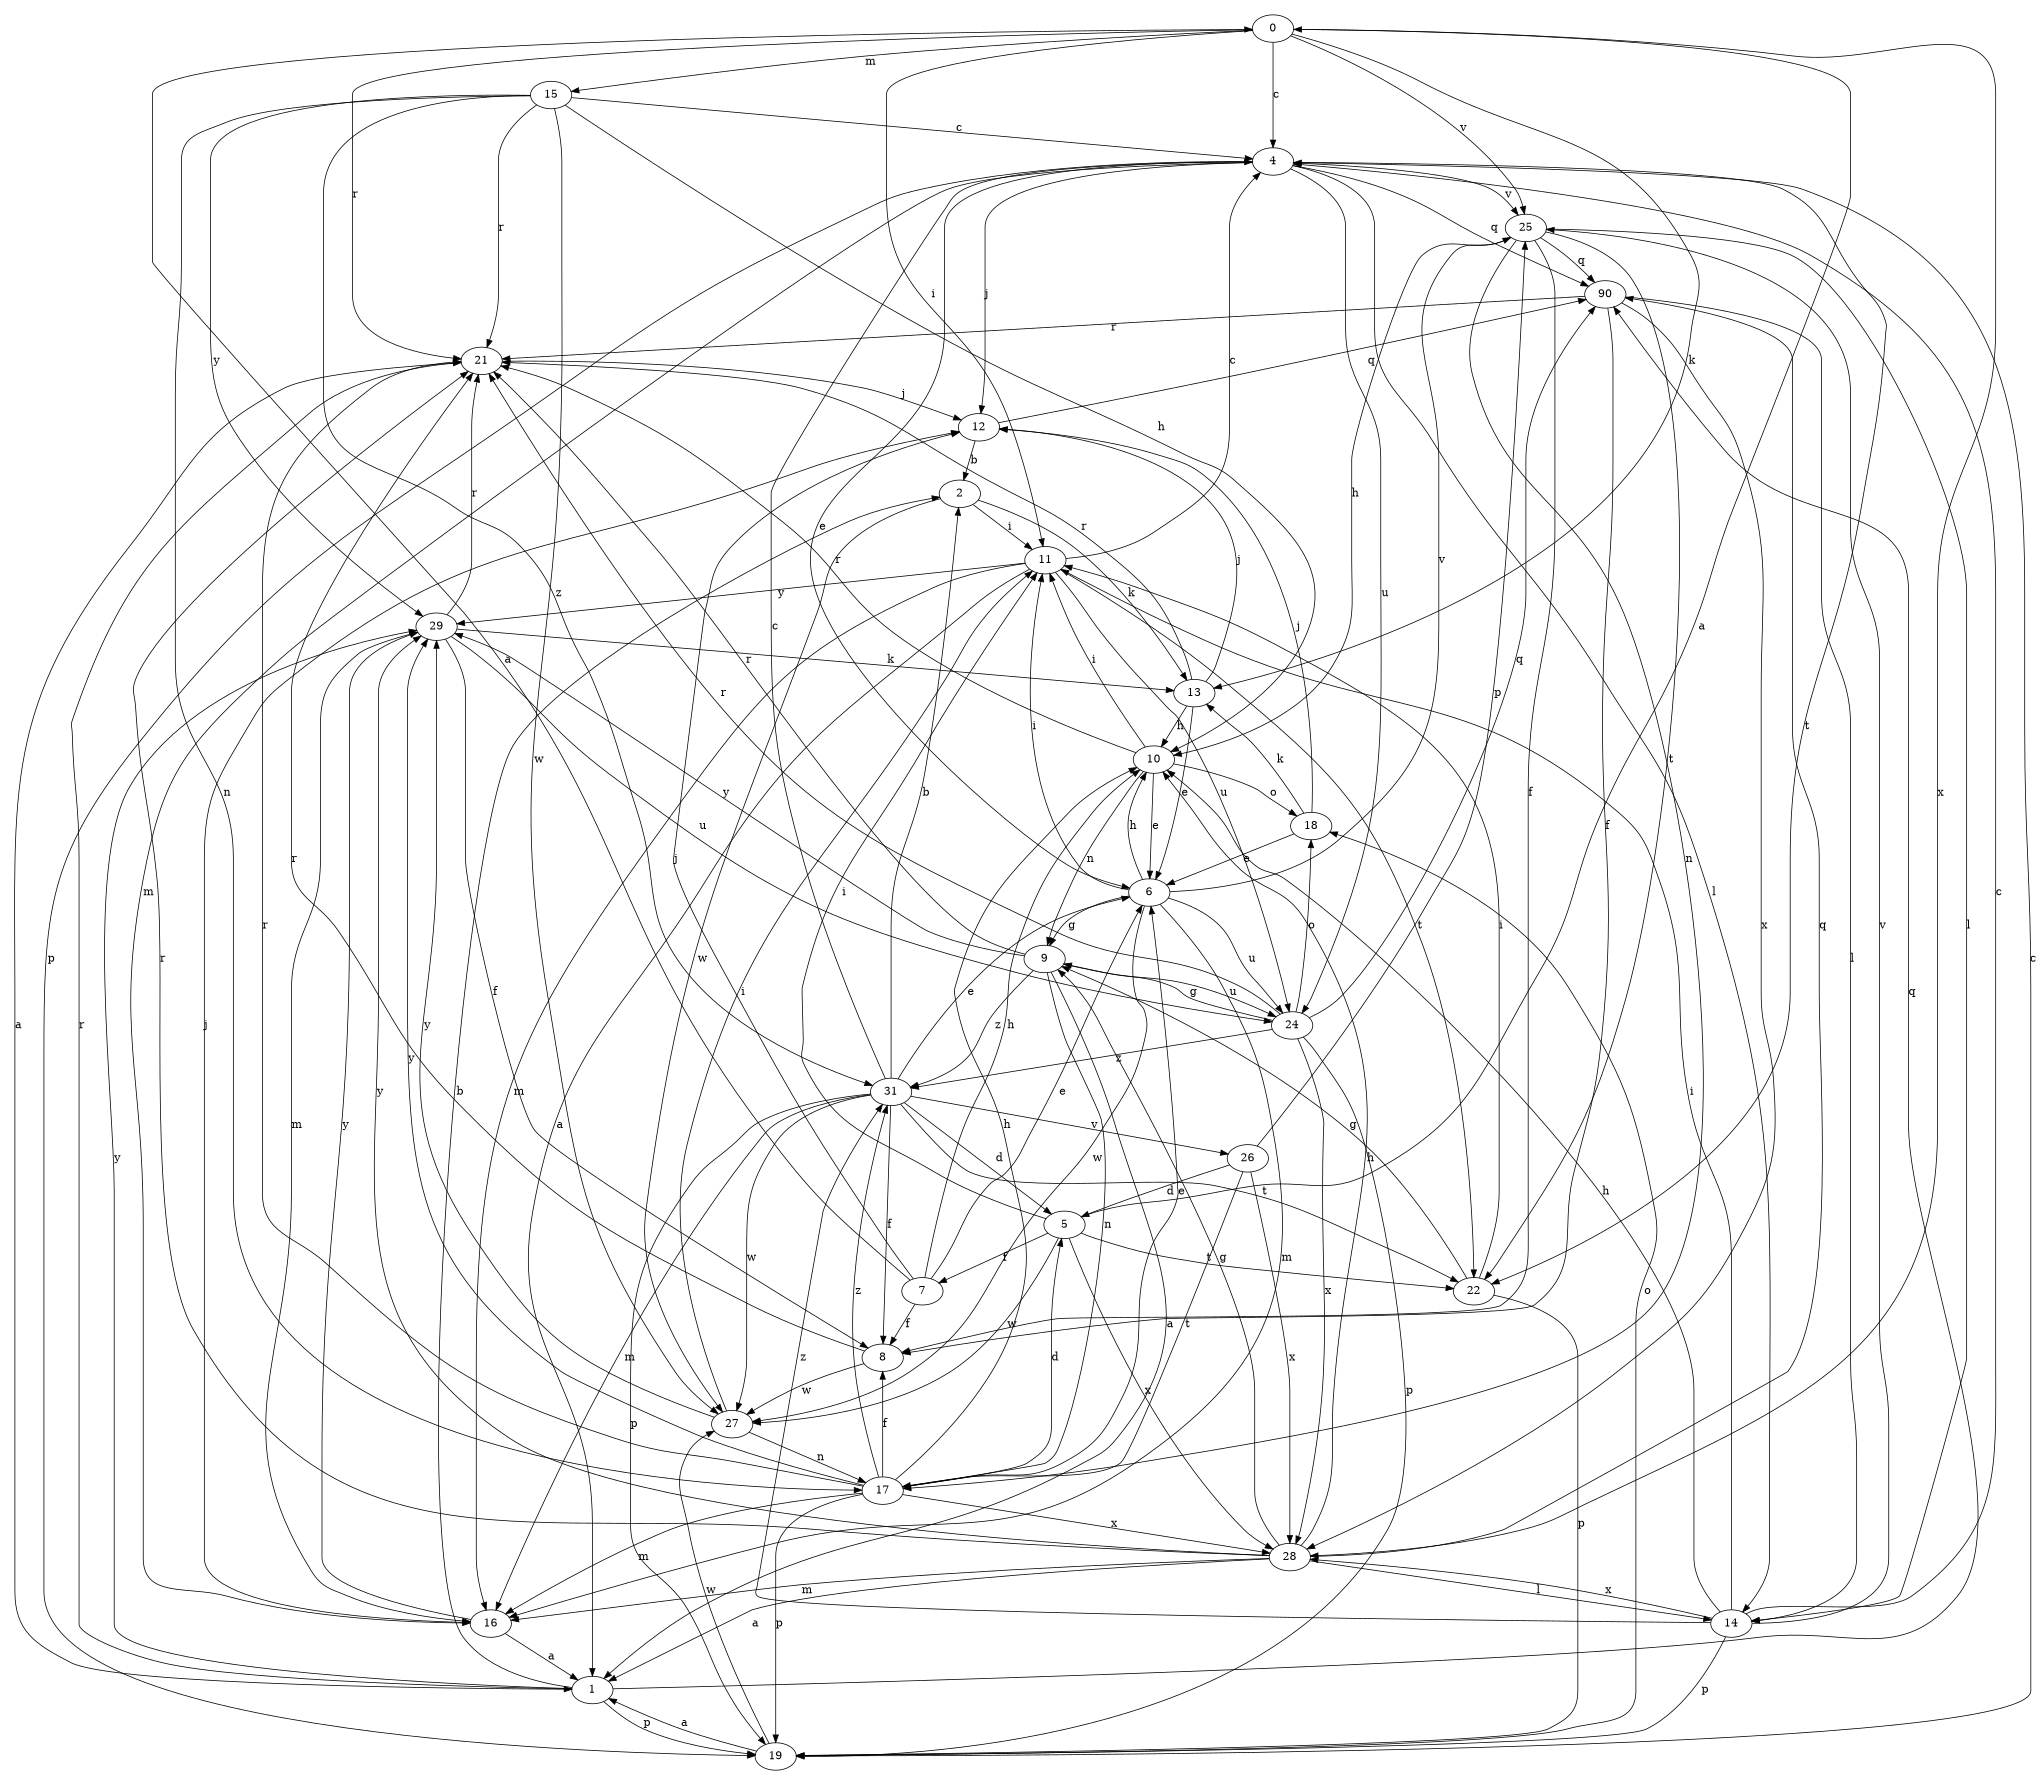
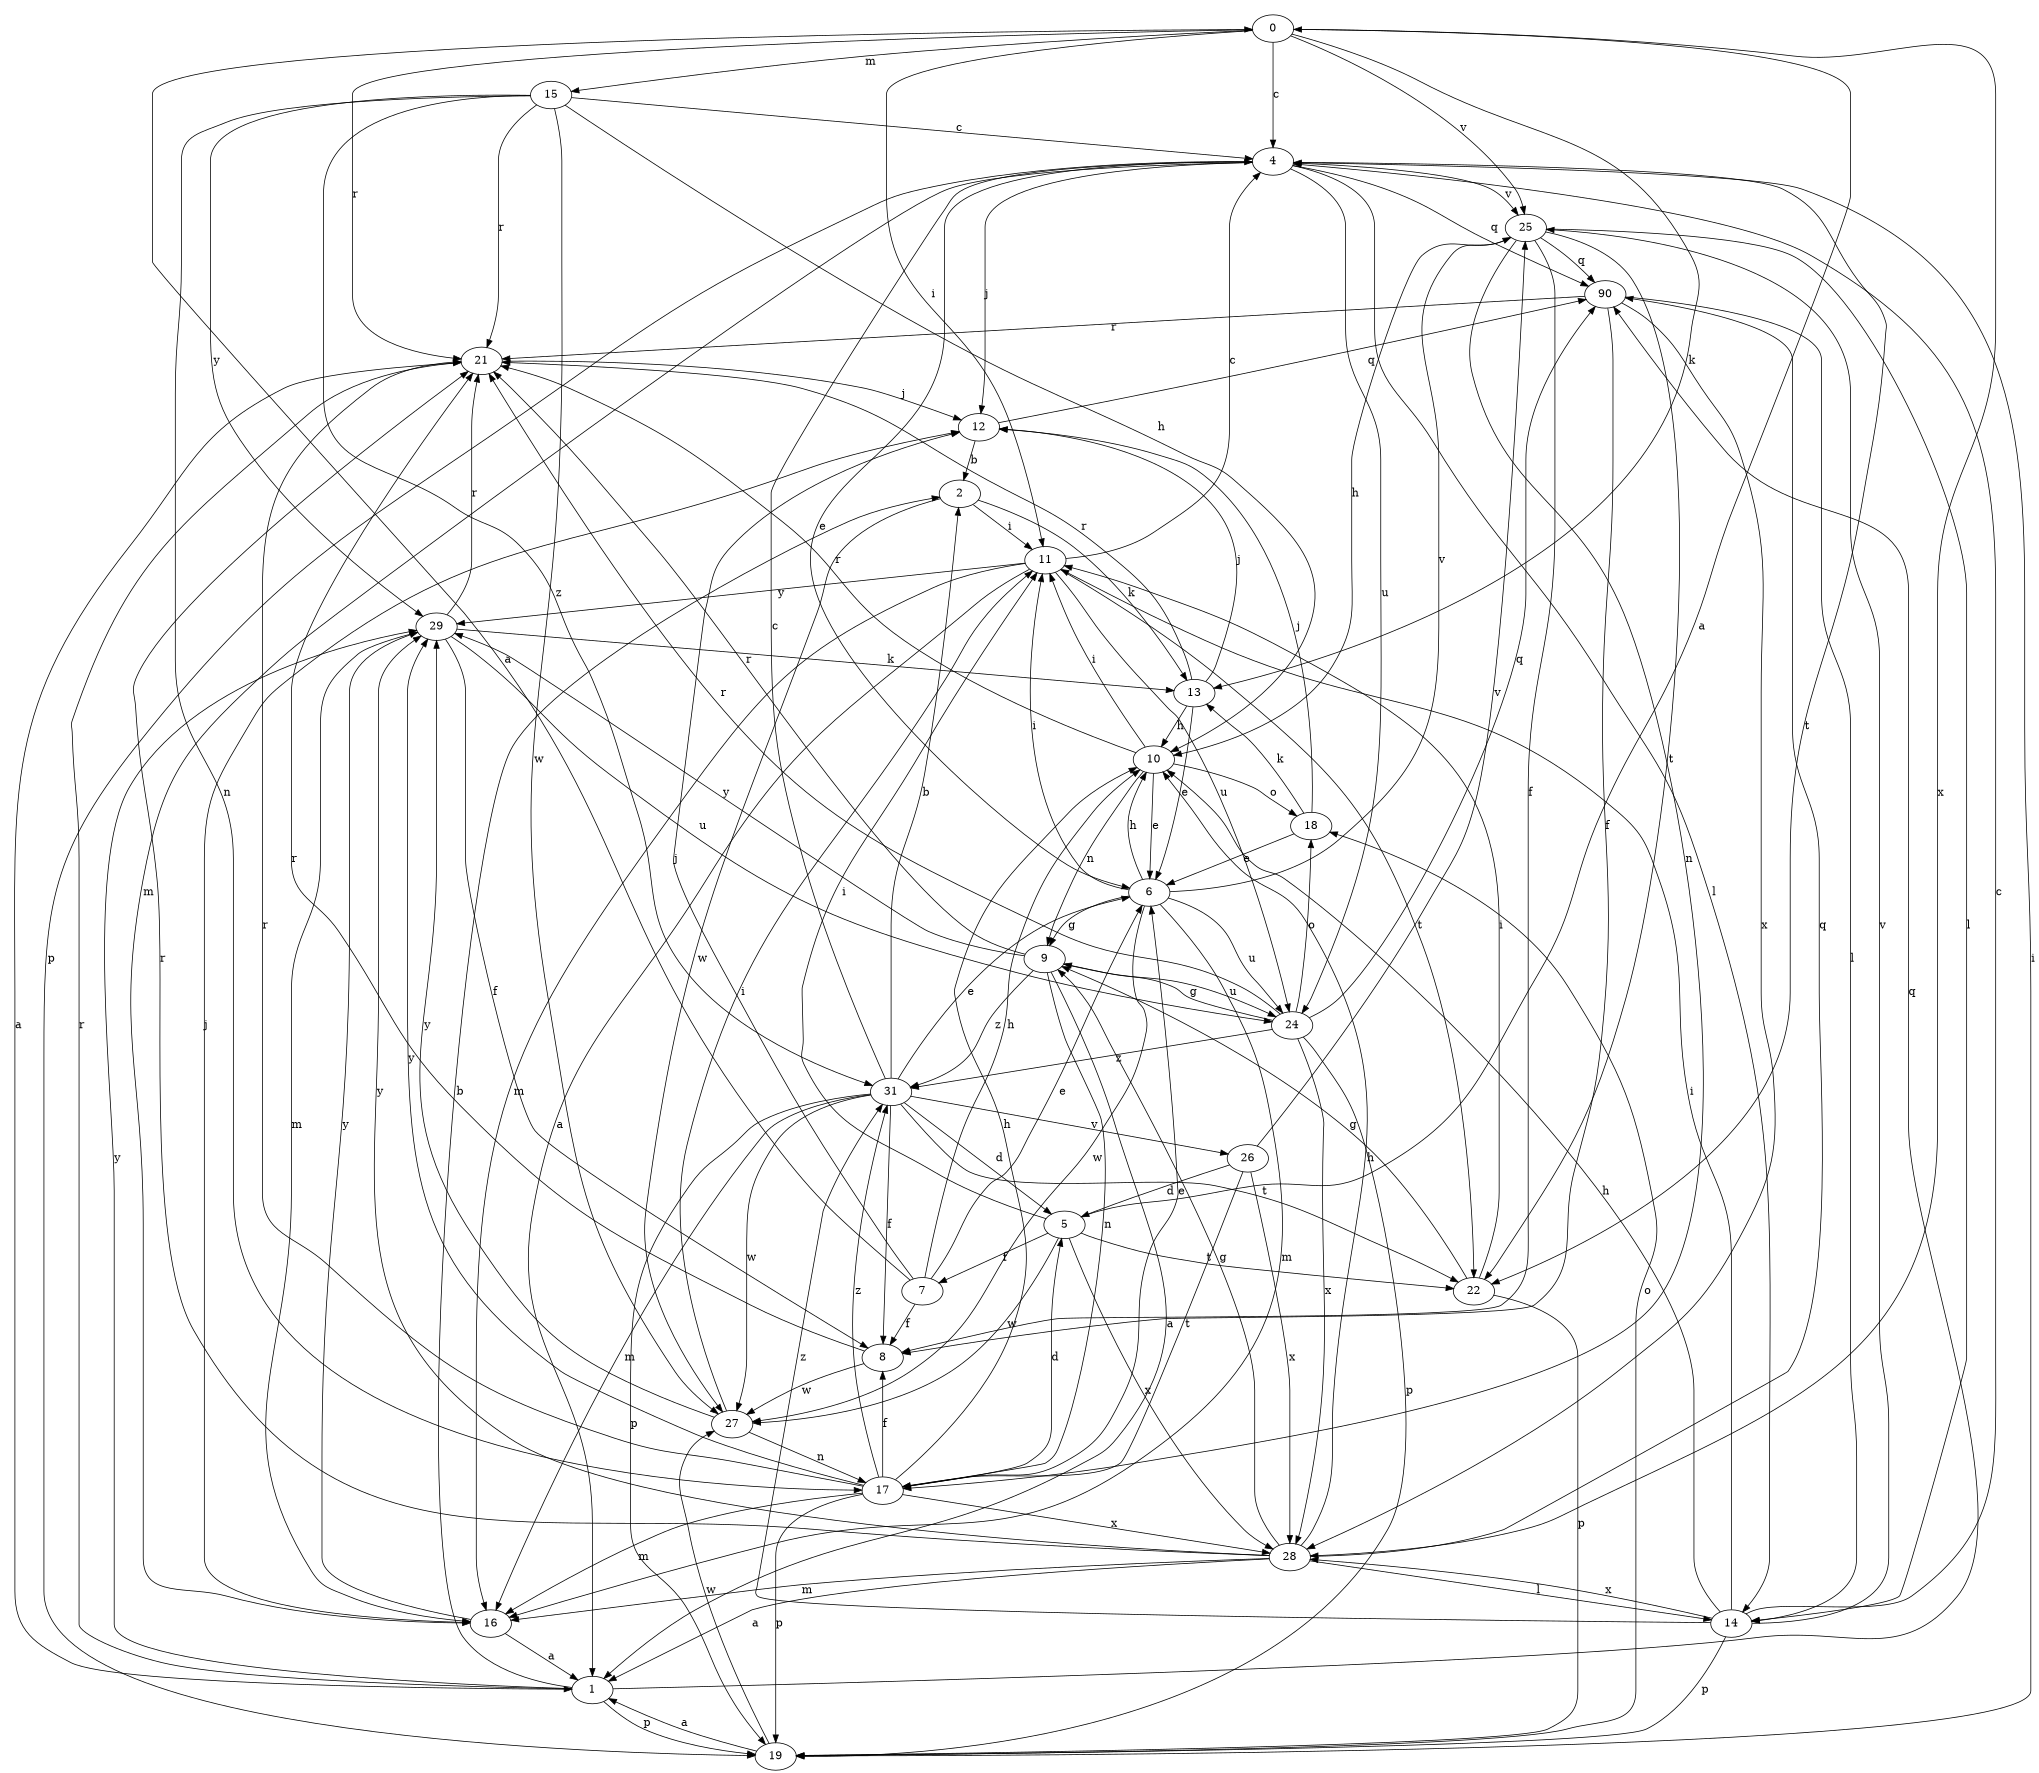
(1498, 693) -> (1498, 693)
(2033, 959) -> (2033, 959)
